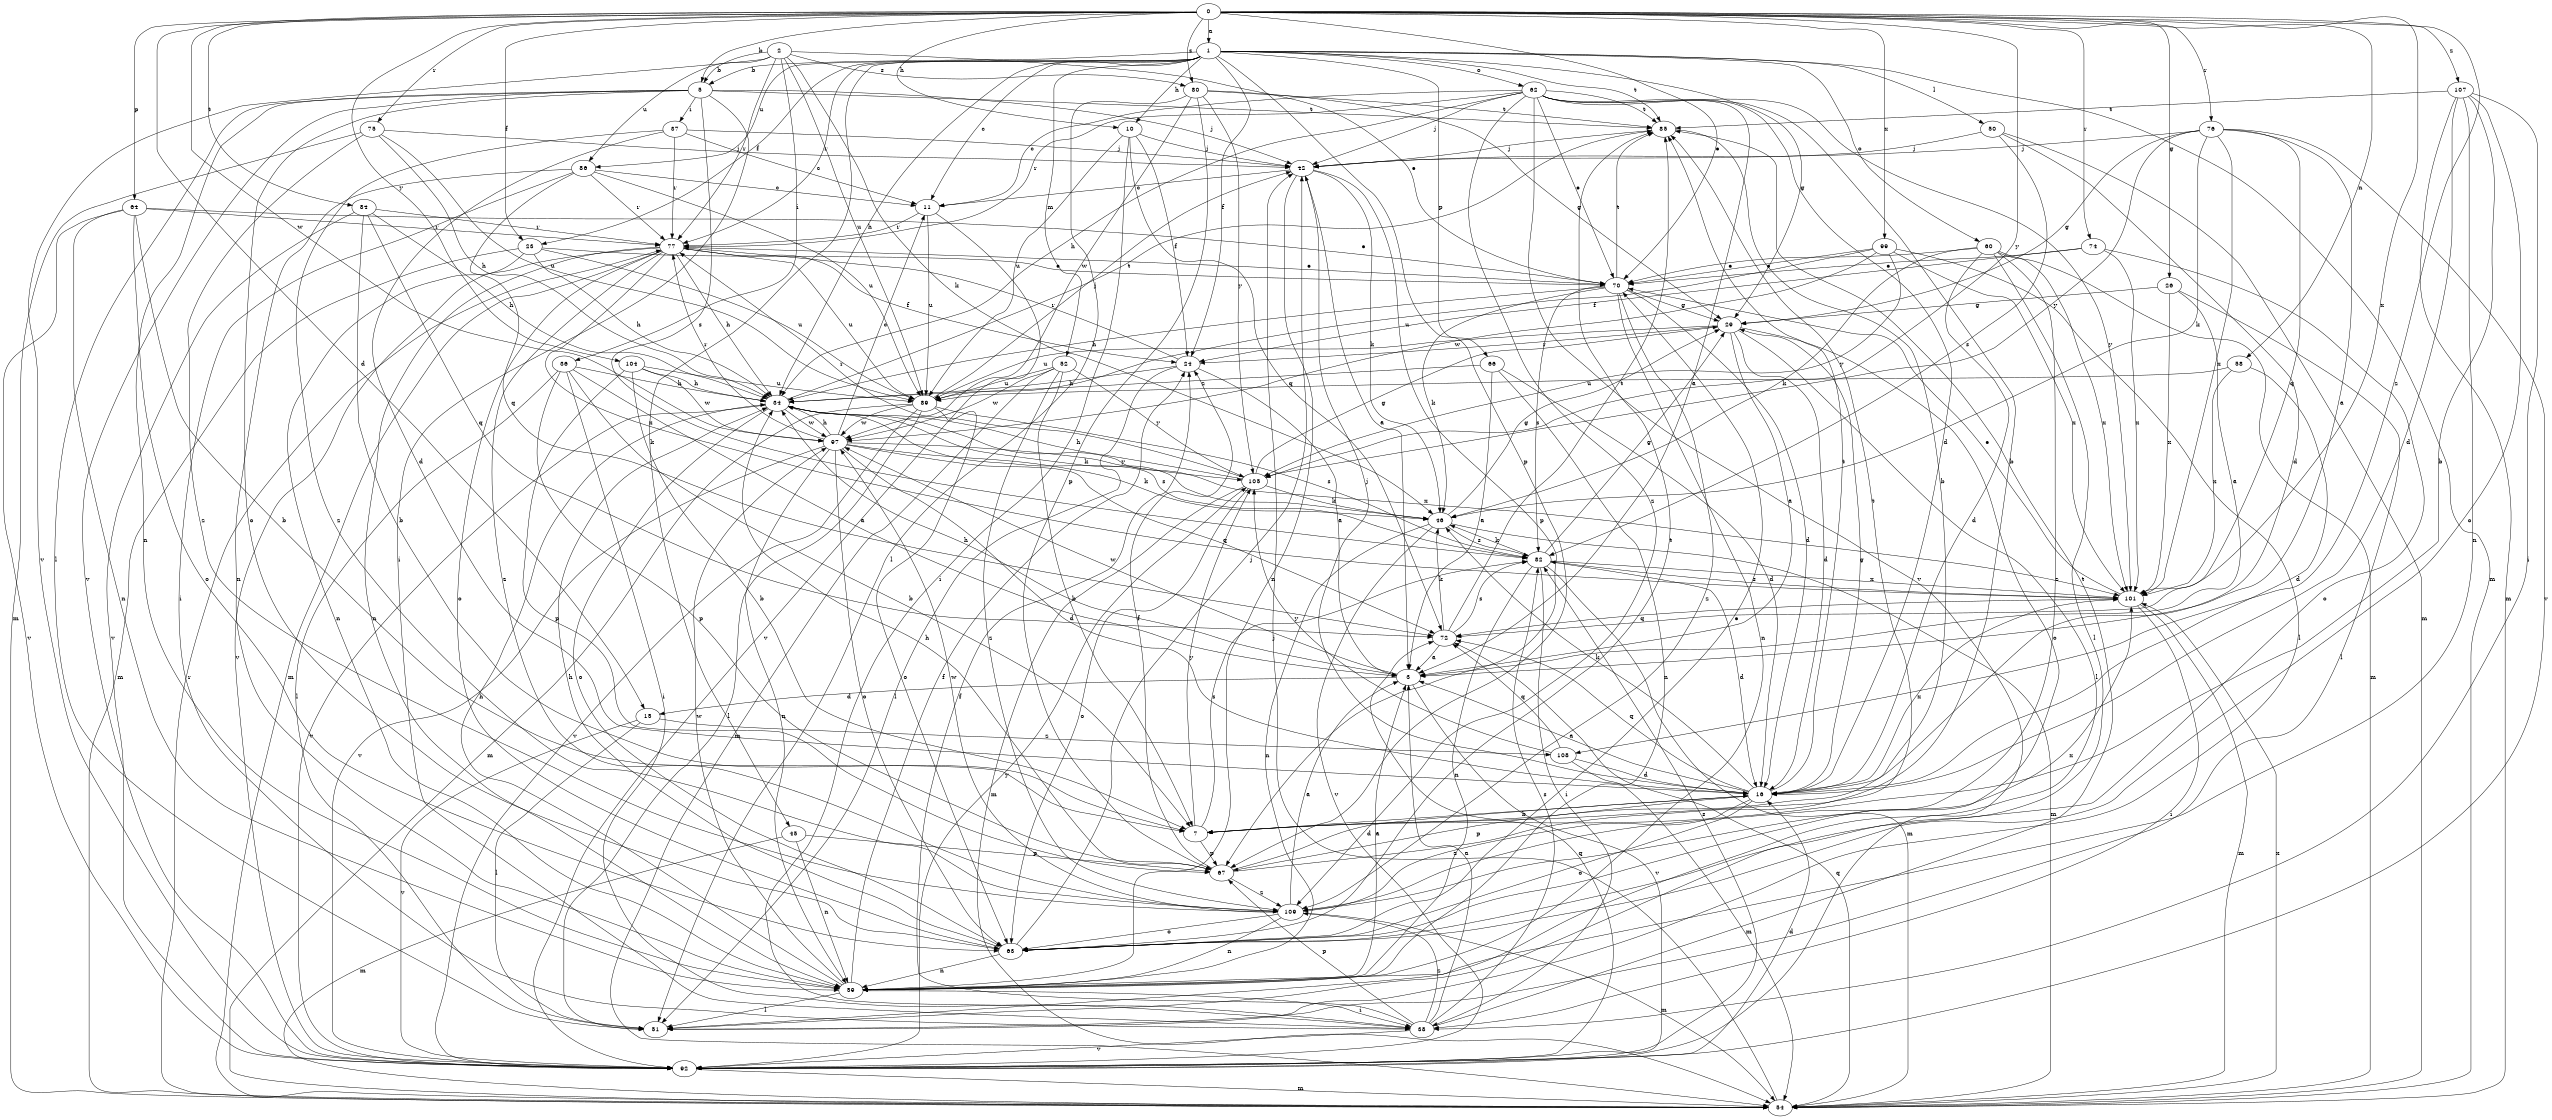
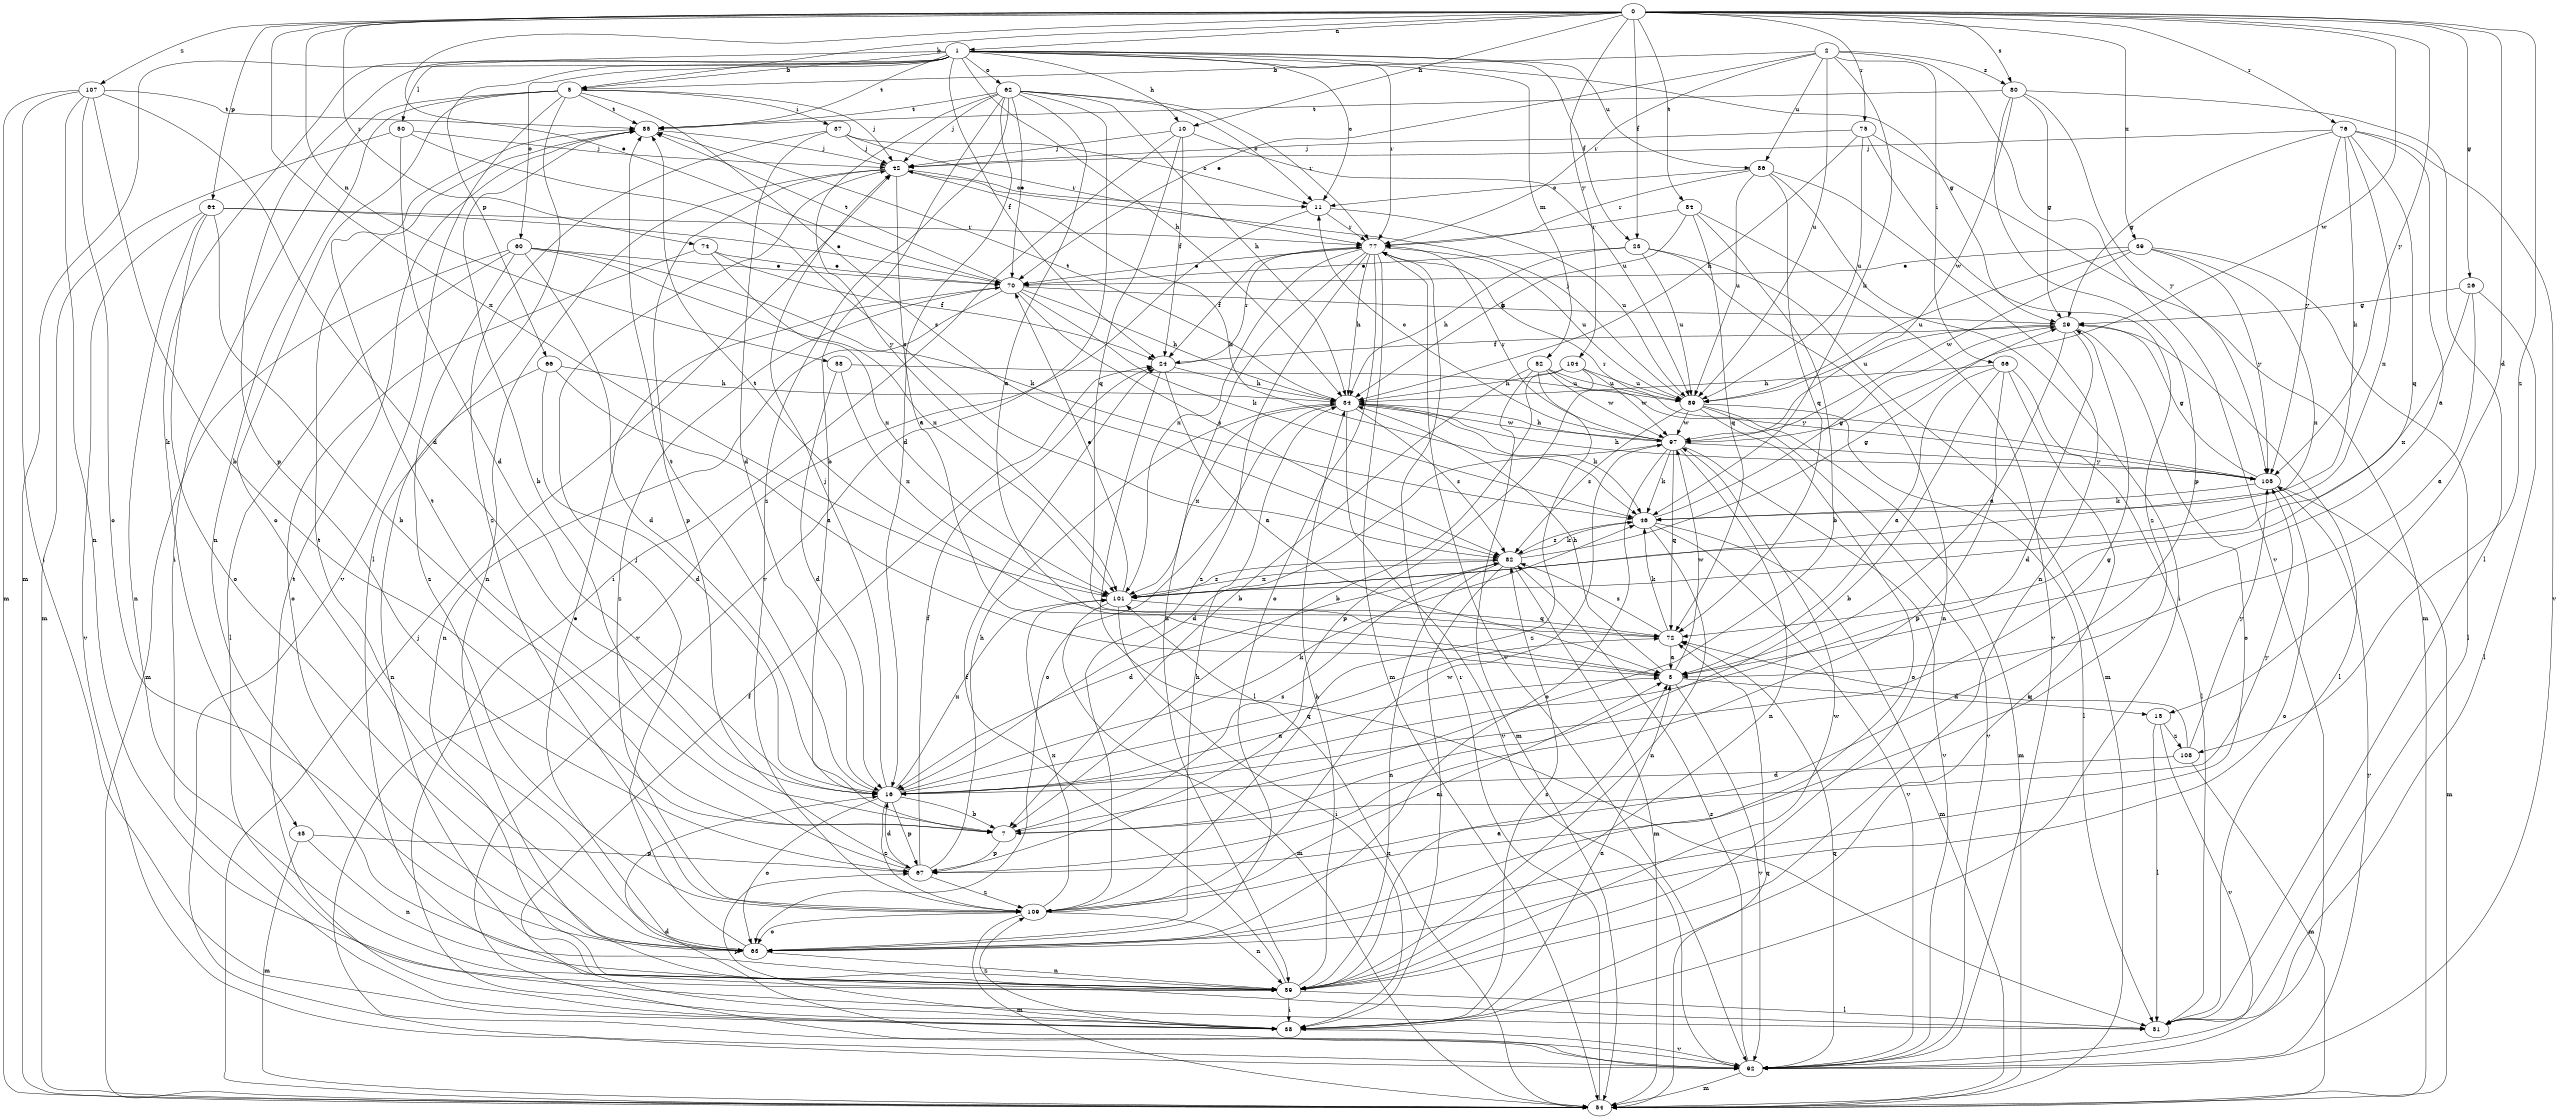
(1885, 247) -> (2140, 247)
(1545, 344) -> (1495, 344)
(1203, 384) -> (724, 384)
(1801, 503) -> none
